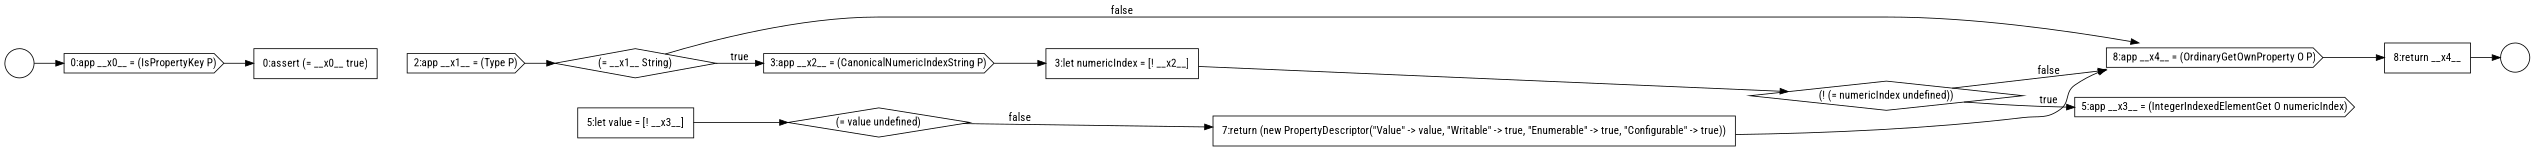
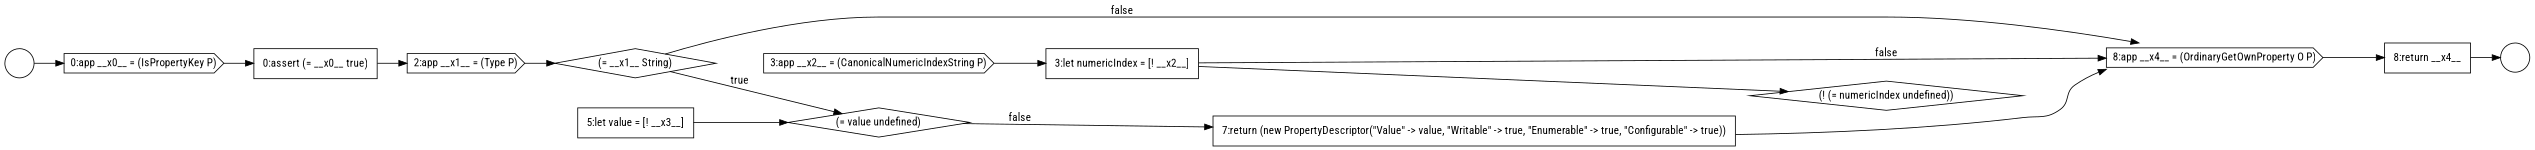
none -> (388, 63)
(735, 63) -> (752, 92)
(2025, 80) -> (1648, 61)
(2215, 107) -> none
